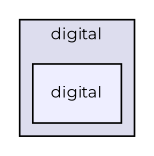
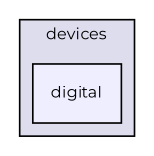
(77, 35) -> (77, 35)
